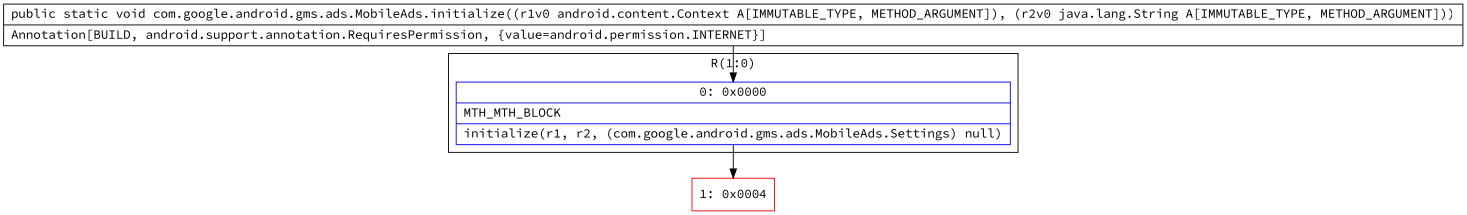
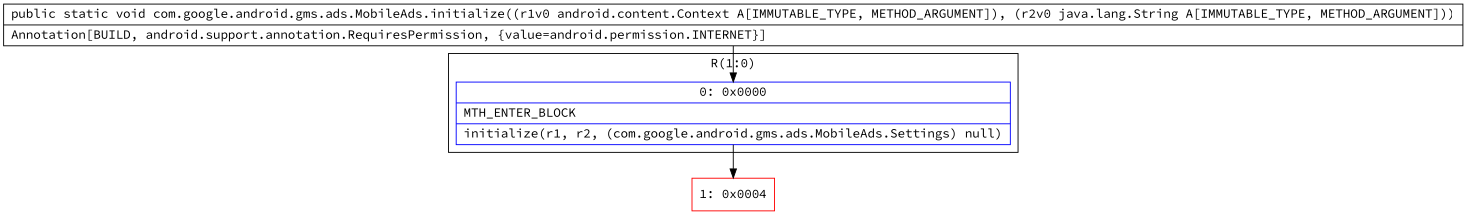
(512, 113) -> (520, 113)
